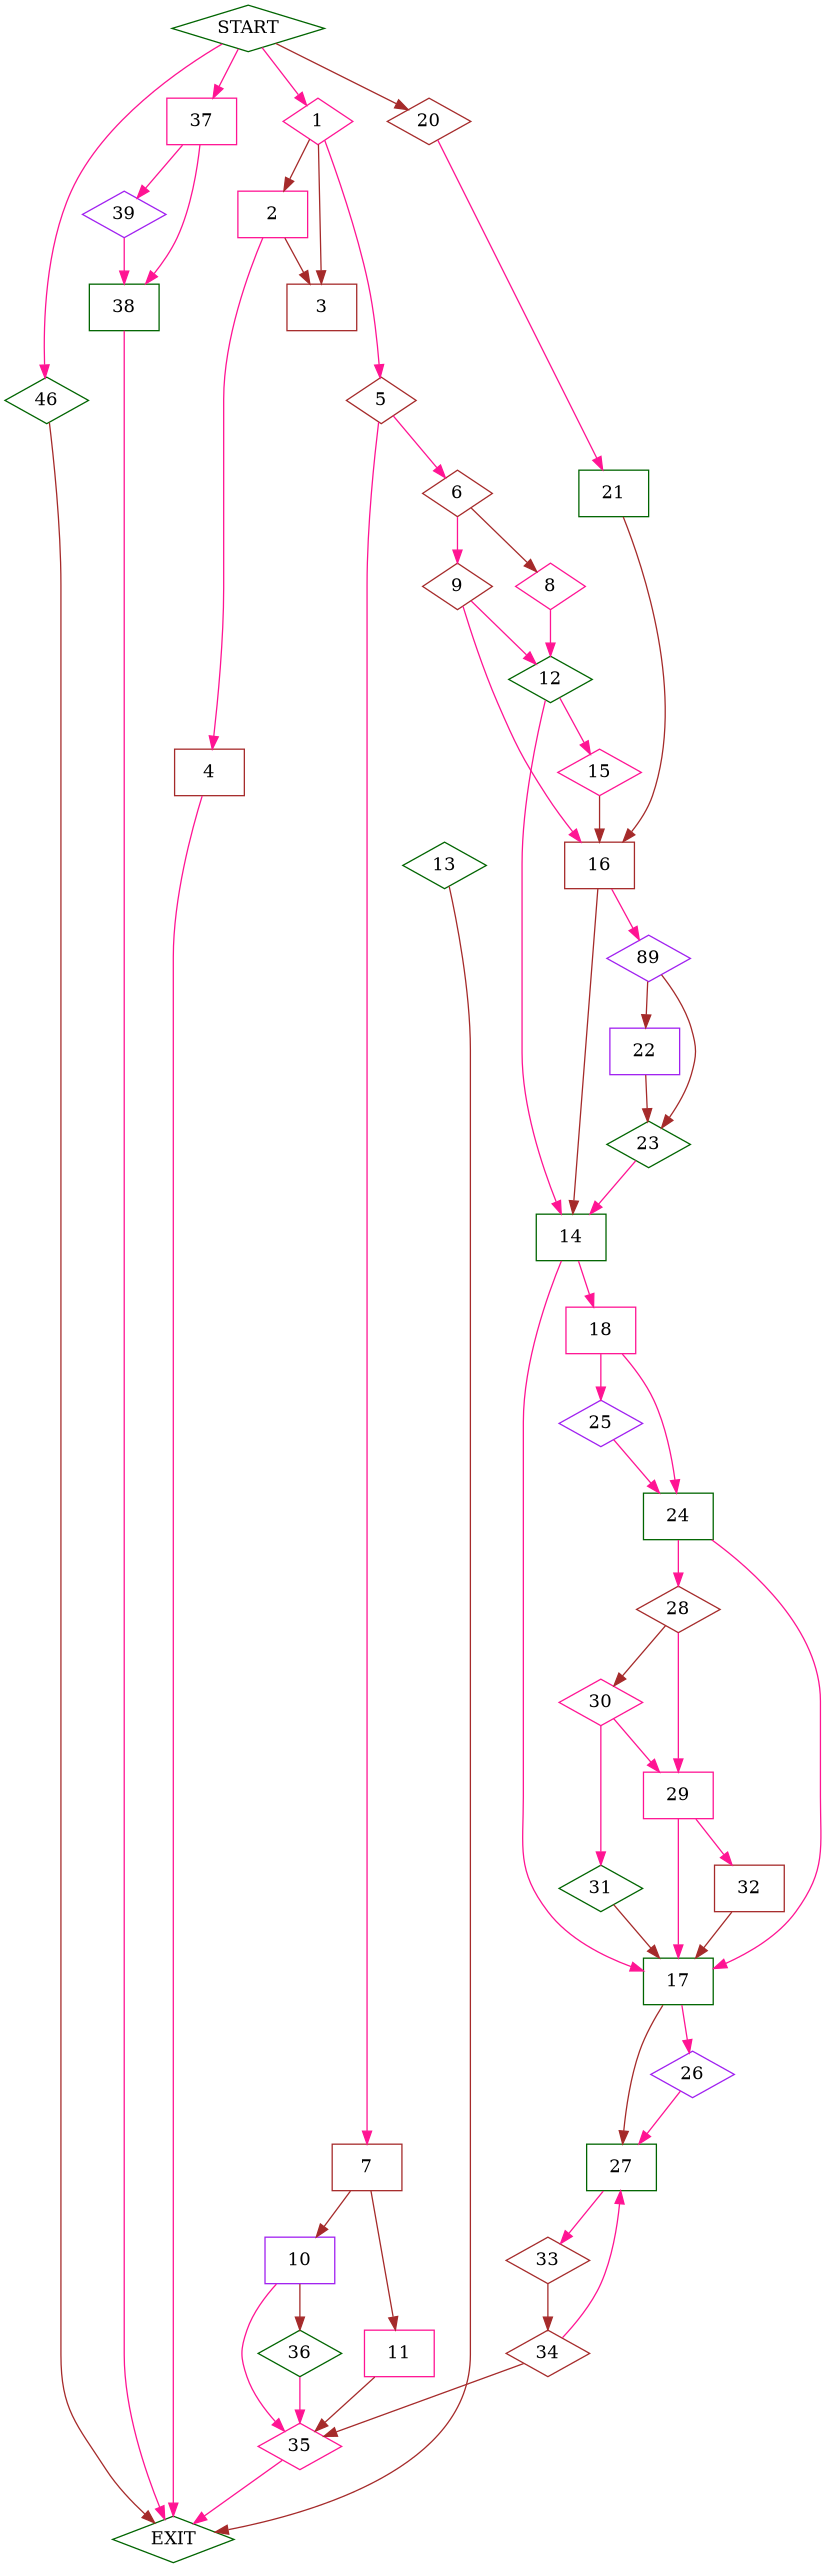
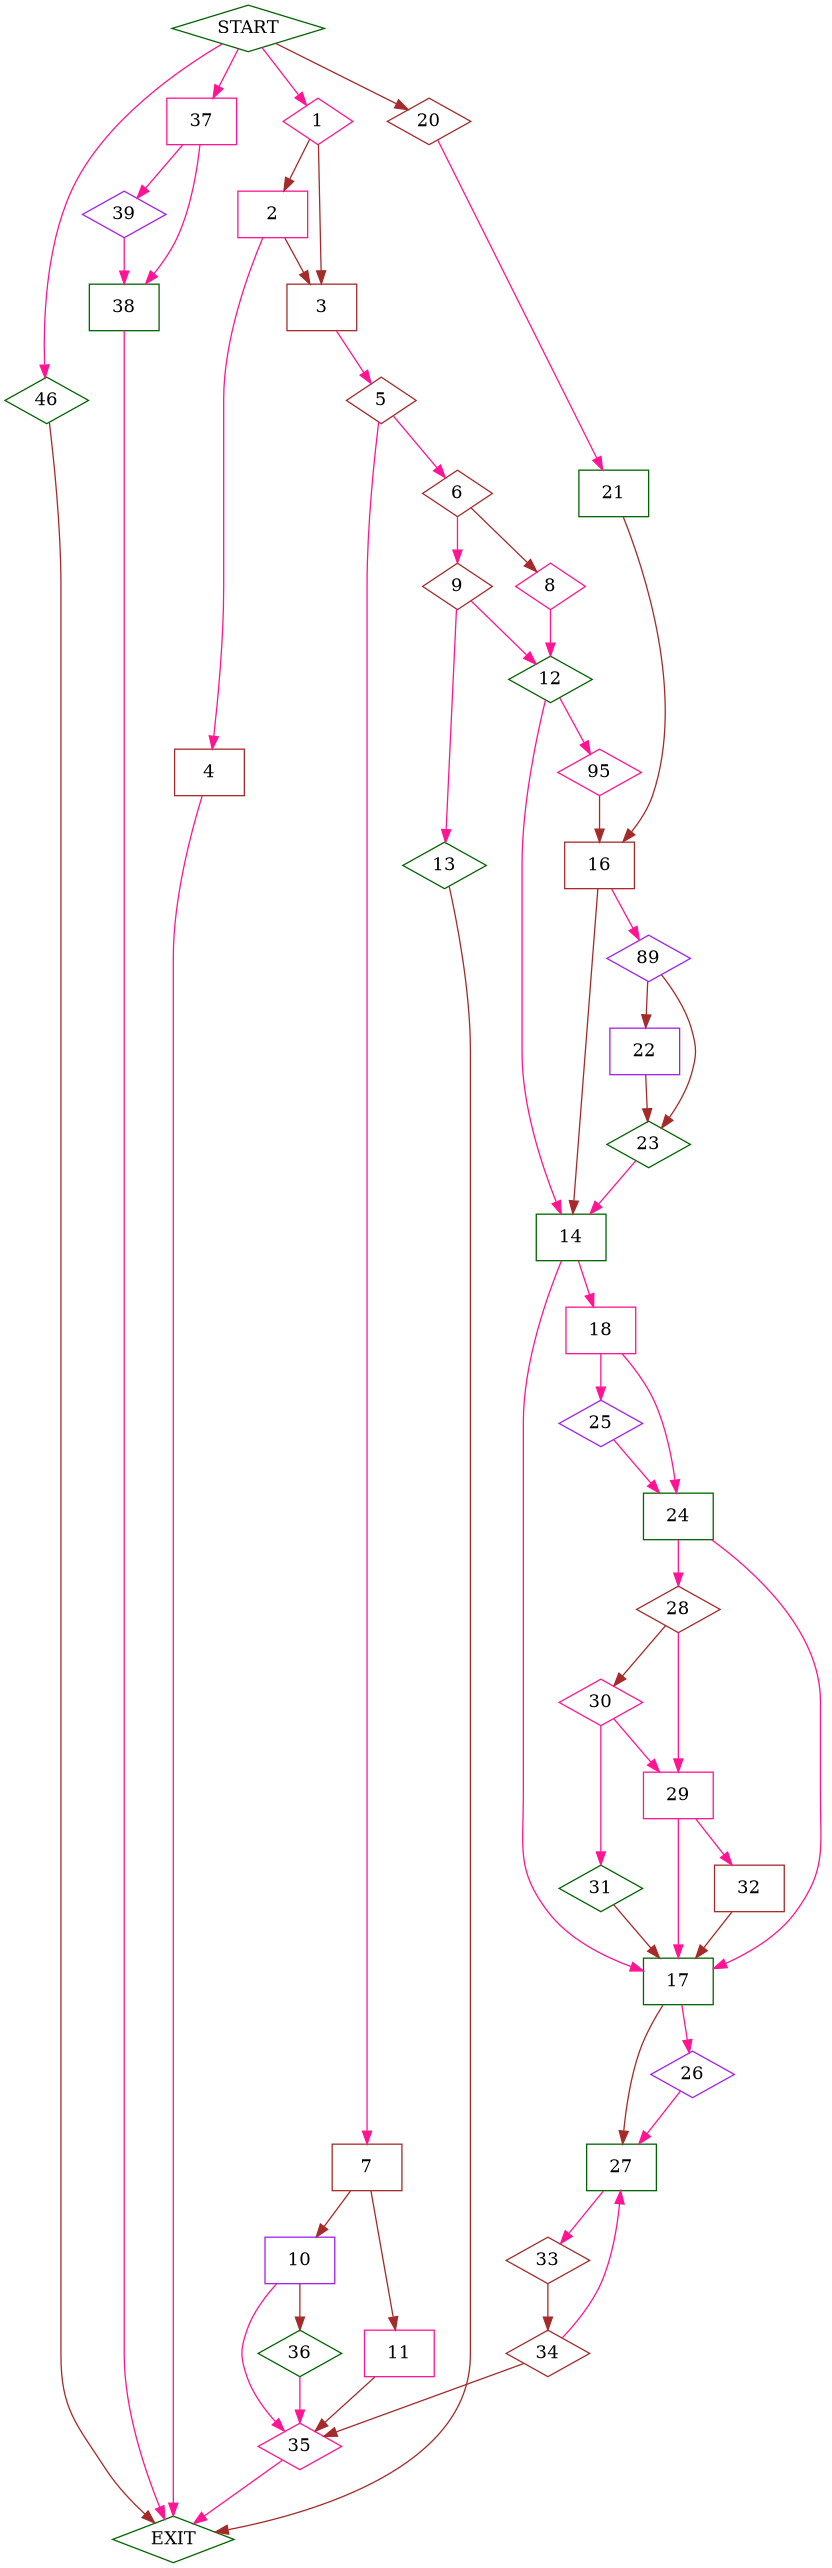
(360, 250) -> (350, 352)
(507, 724) -> (451, 719)
(600, 772) -> (600, 772)
